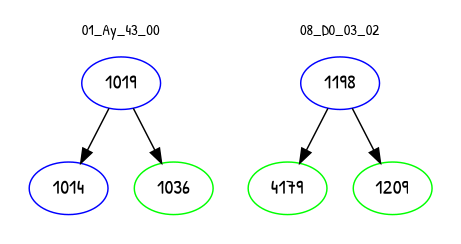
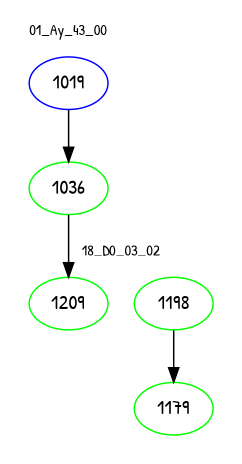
(340, 31) -> (121, 252)
(340, 83) -> (174, 304)
(363, 129) -> (69, 247)
(69, 188) -> none
(288, 188) -> (174, 409)
